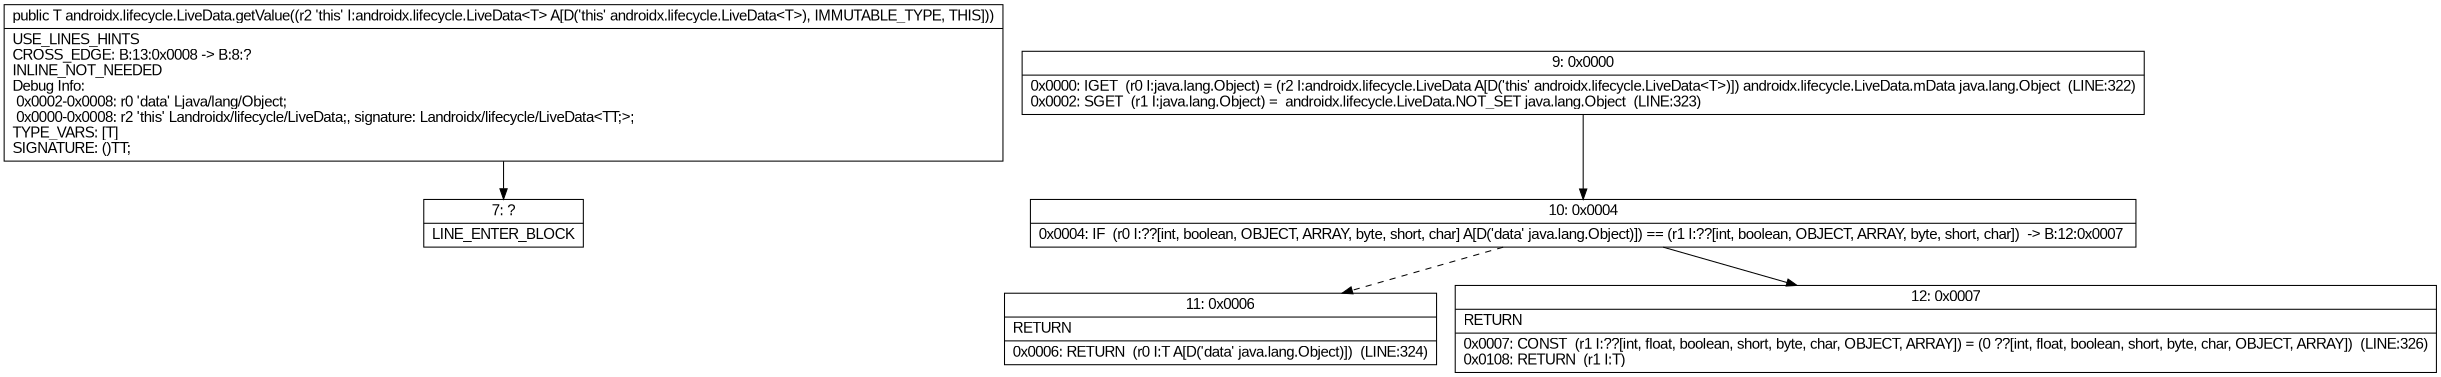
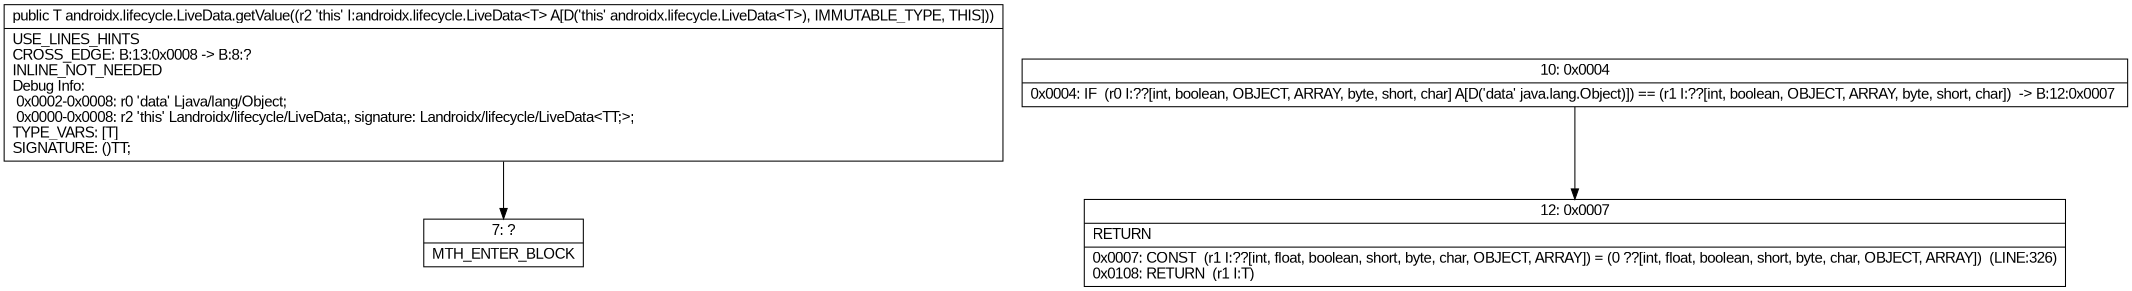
(1583, 83) -> none
(504, 235) -> (504, 254)
(1221, 329) -> none
